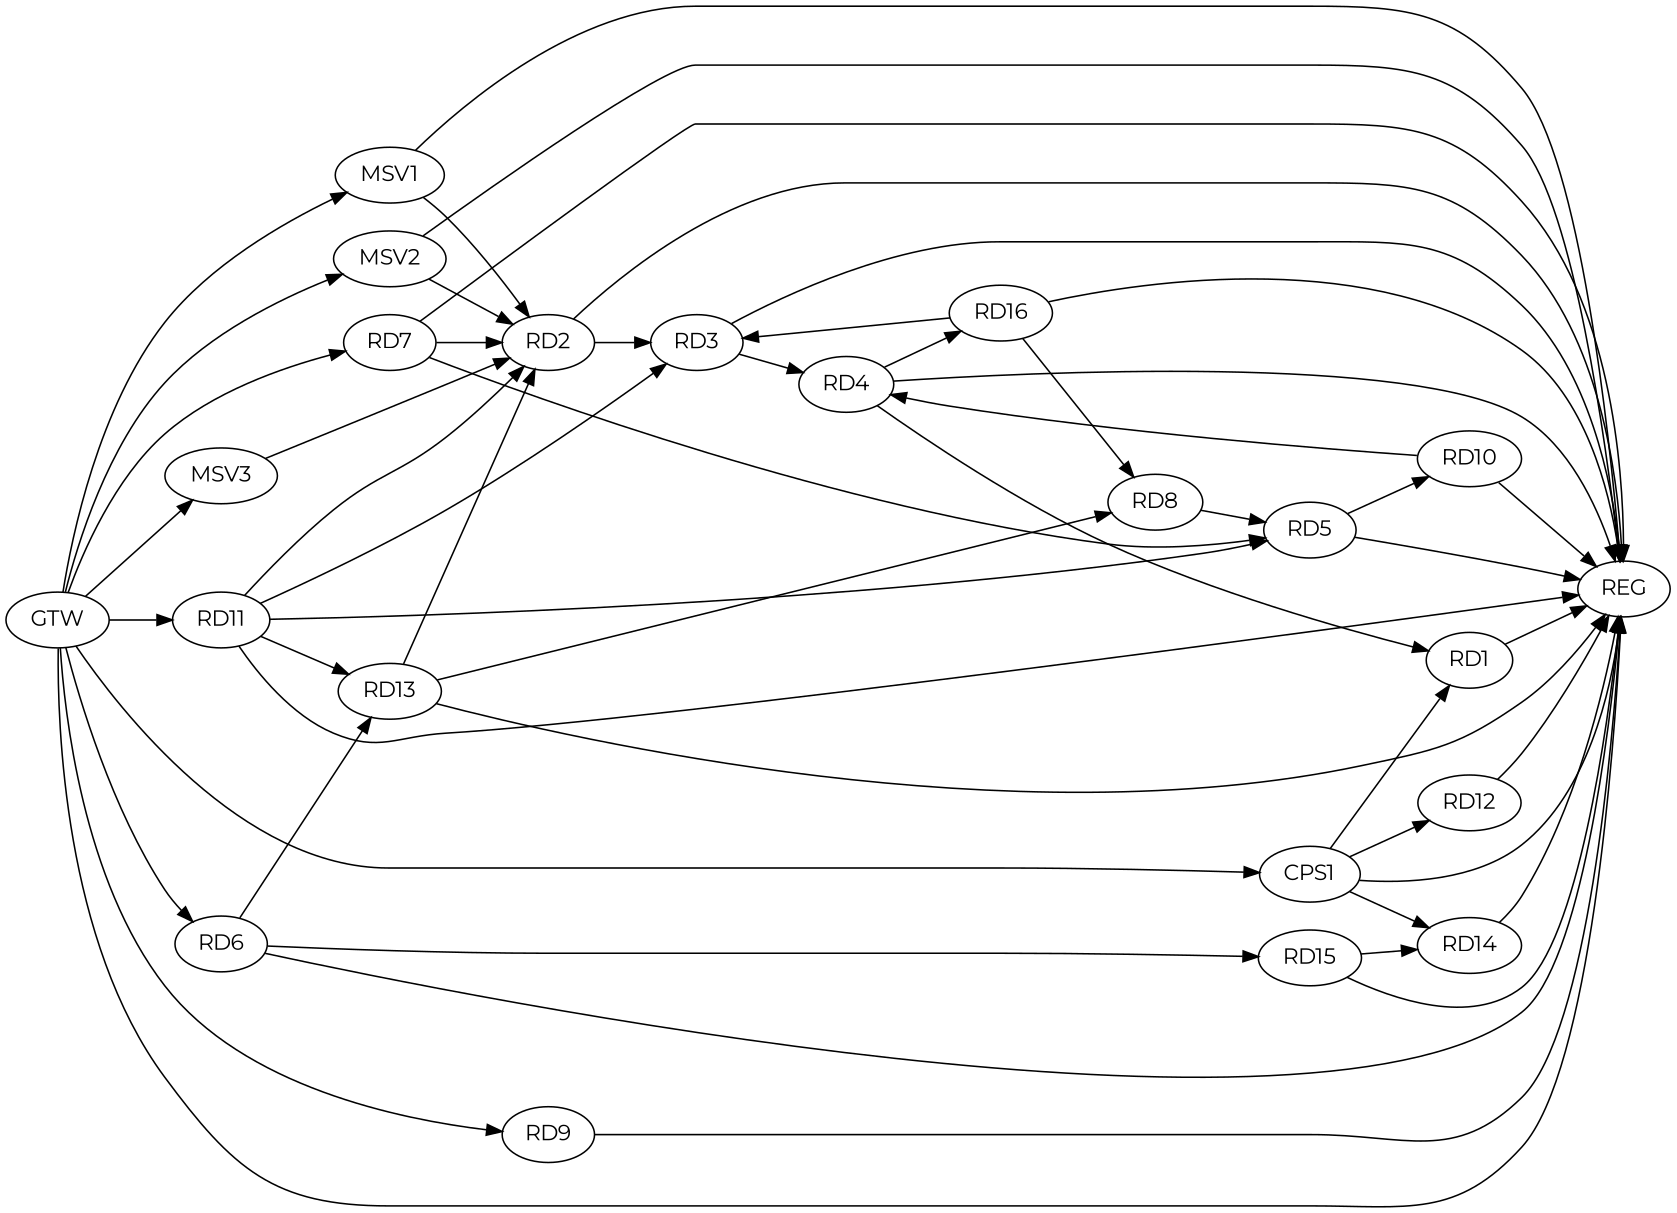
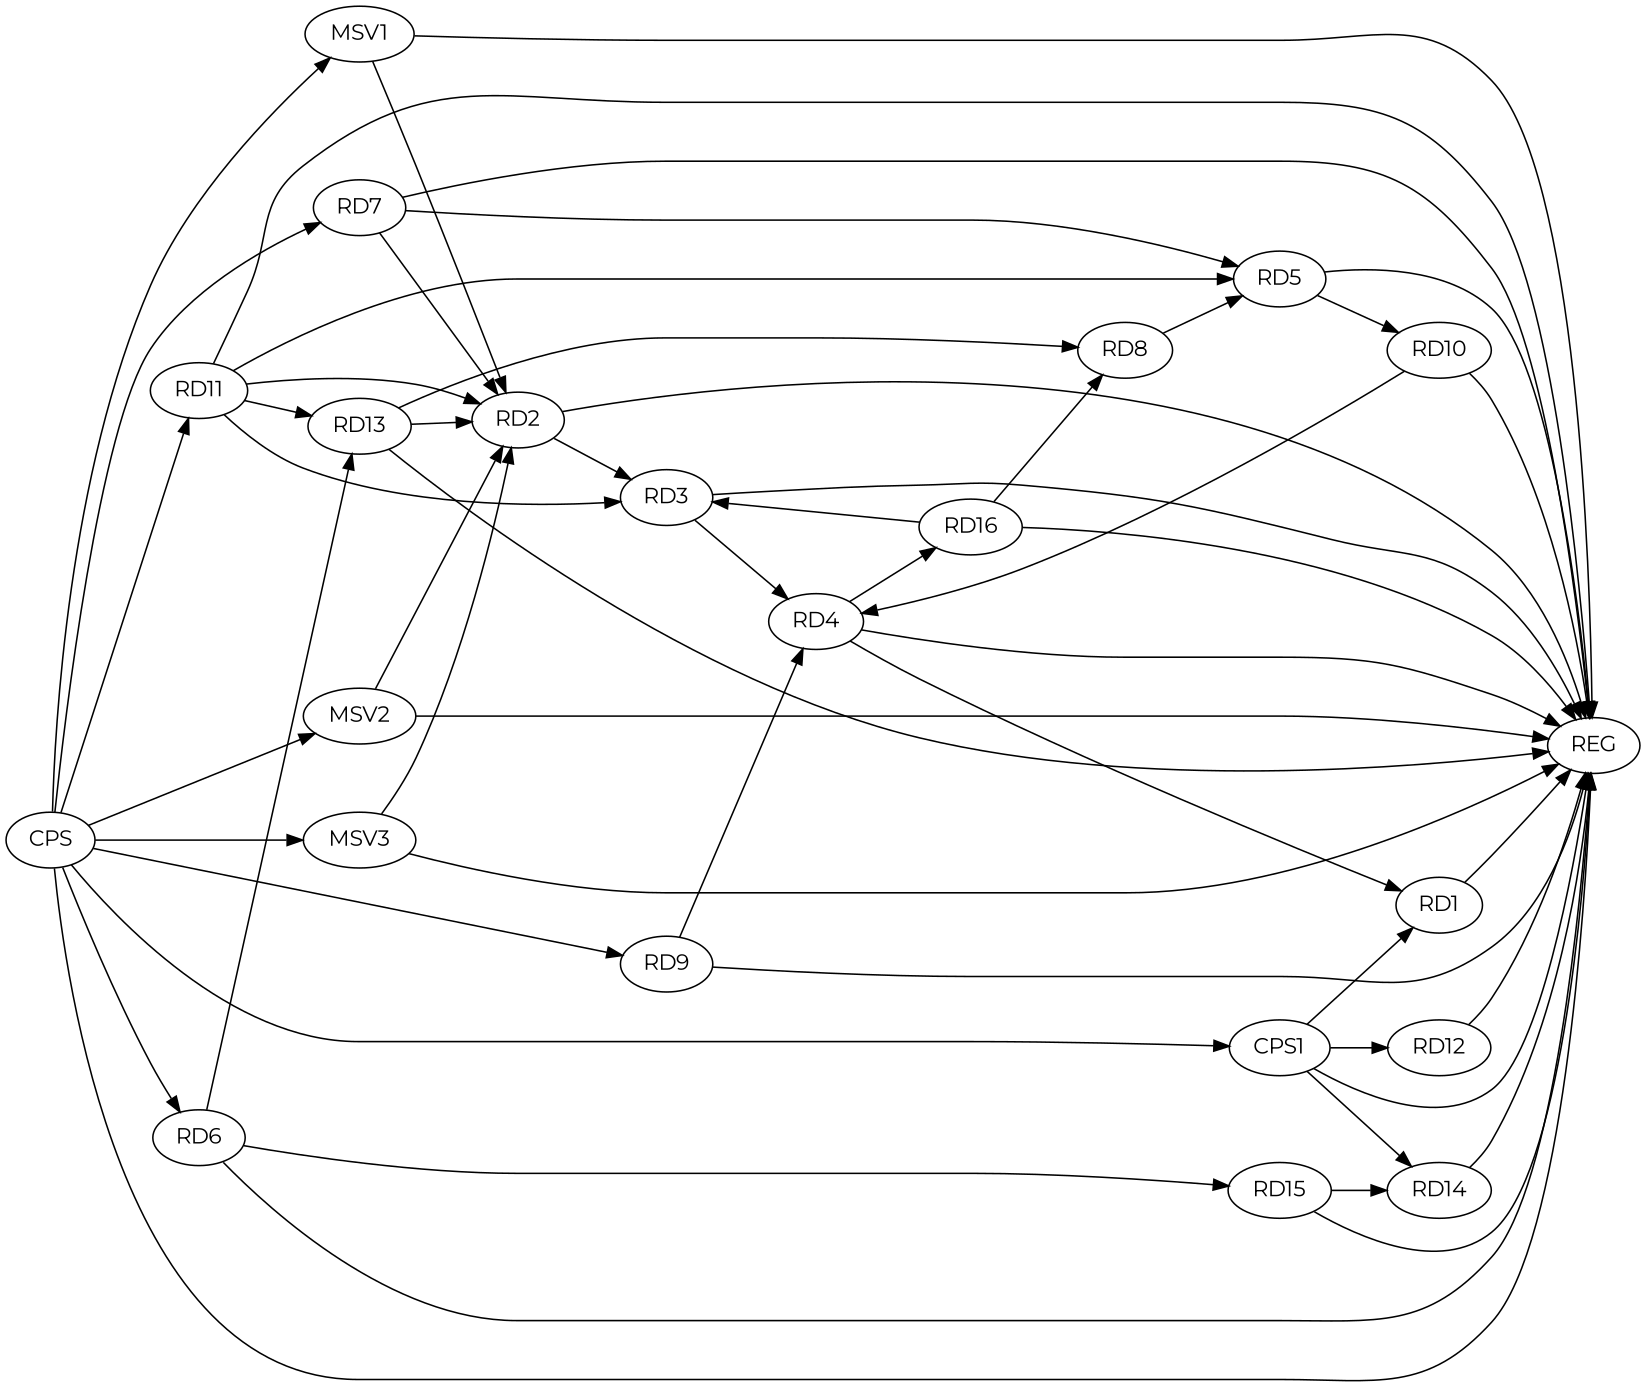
(58, 620) -> (51, 840)
none -> (738, 800)
none -> (985, 893)
